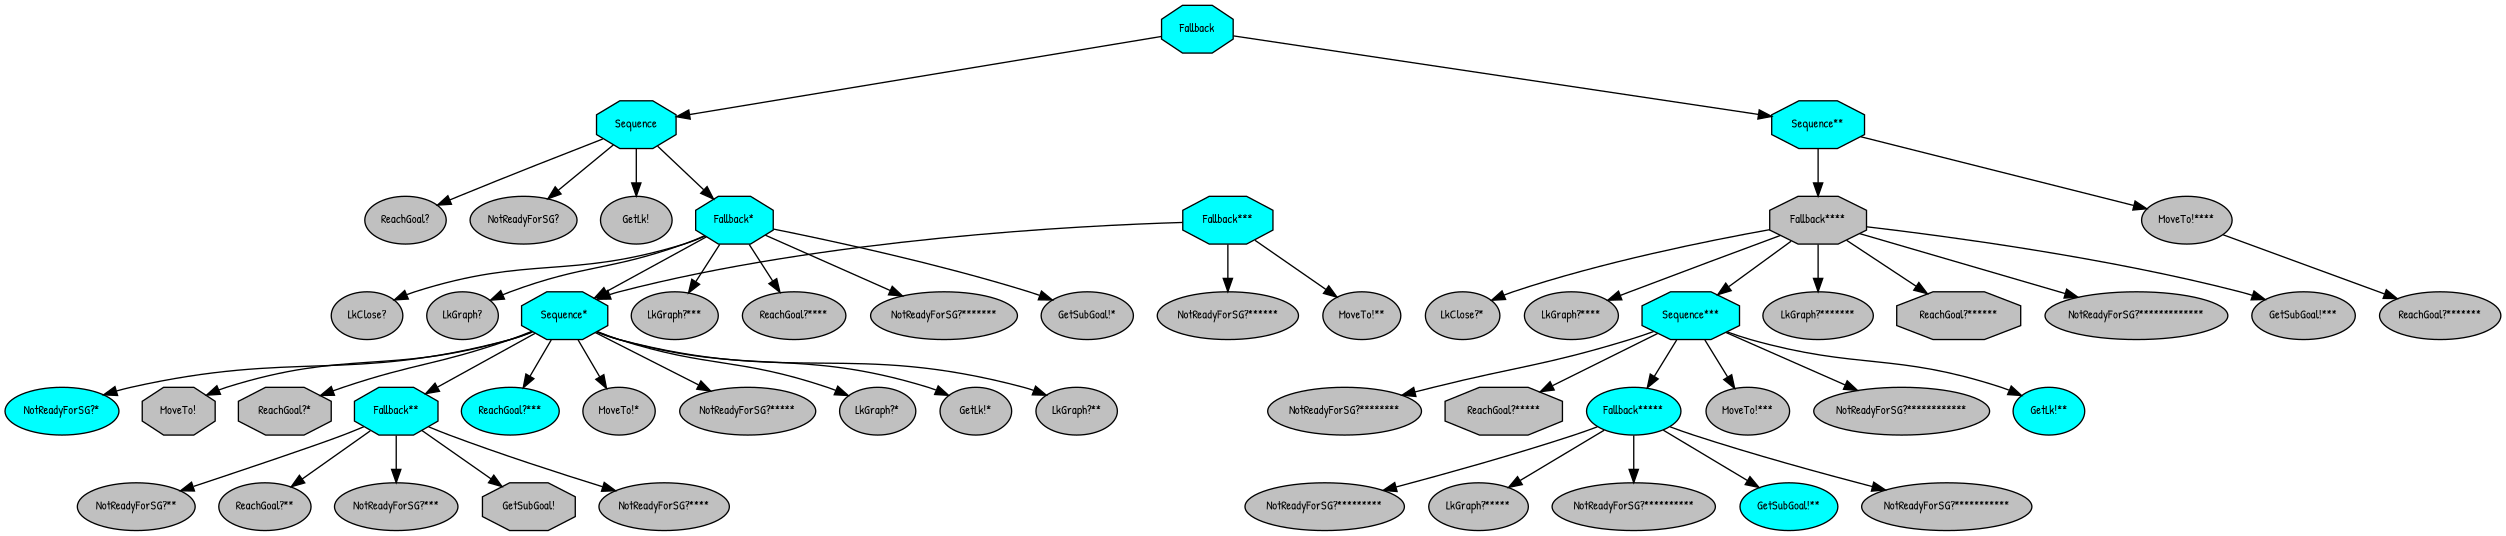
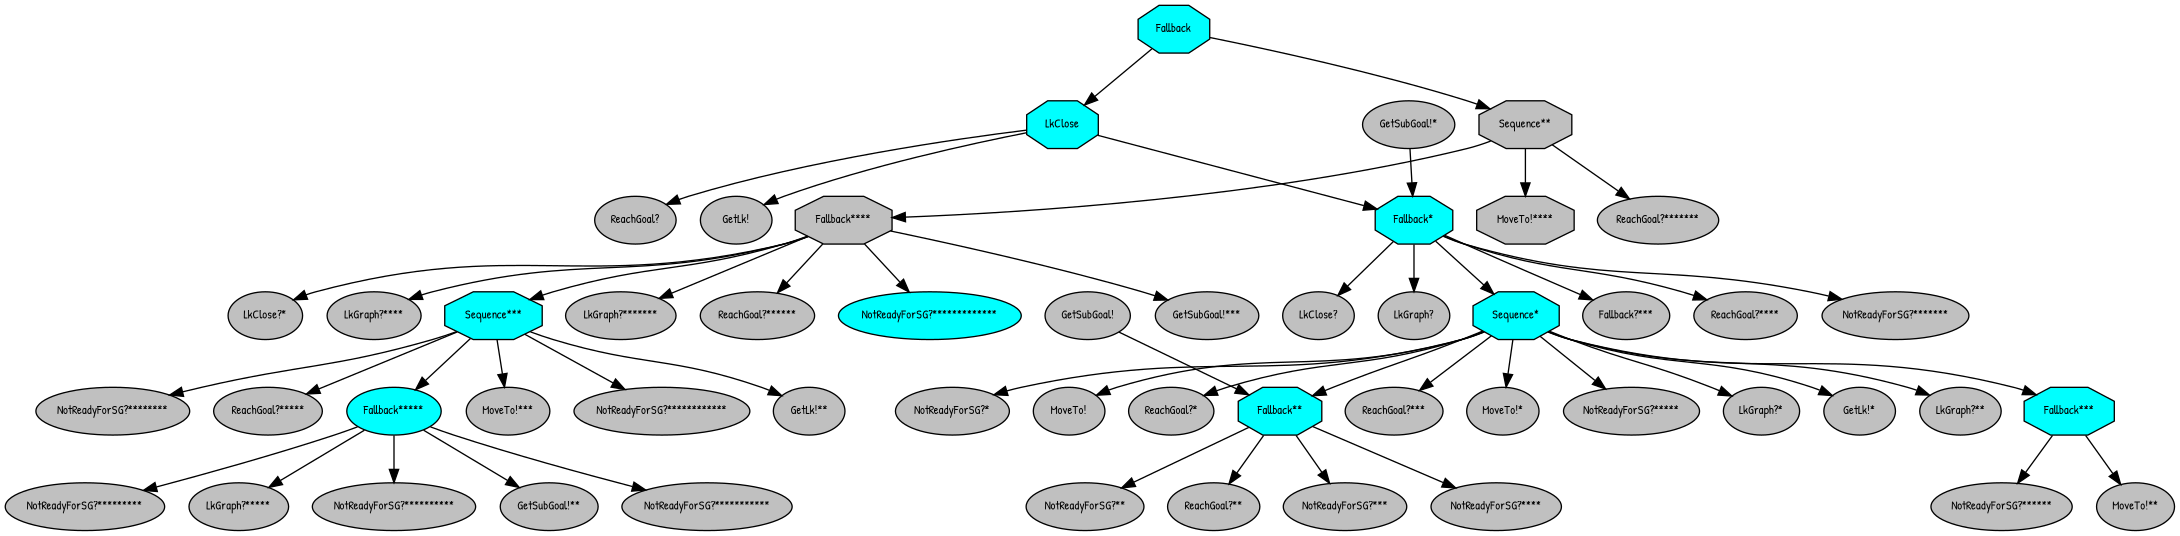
(636, 125) -> (1062, 125)
(1818, 125) -> (1525, 125)
(524, 220) -> none
(2187, 220) -> (1525, 220)
(894, 243) -> (1845, 364)
(907, 259) -> (1411, 169)
(2304, 264) -> (1585, 168)
(675, 316) -> (1626, 316)
(1959, 316) -> (757, 316)
(2136, 316) -> (930, 316)
(62, 411) -> (952, 411)
(179, 411) -> (1069, 411)
(285, 411) -> (1171, 411)
(510, 411) -> (1394, 411)
(1504, 411) -> (268, 411)
(2049, 411) -> (809, 411)
(456, 455) -> (1175, 359)
(529, 507) -> (1088, 316)
(1789, 507) -> (549, 507)
